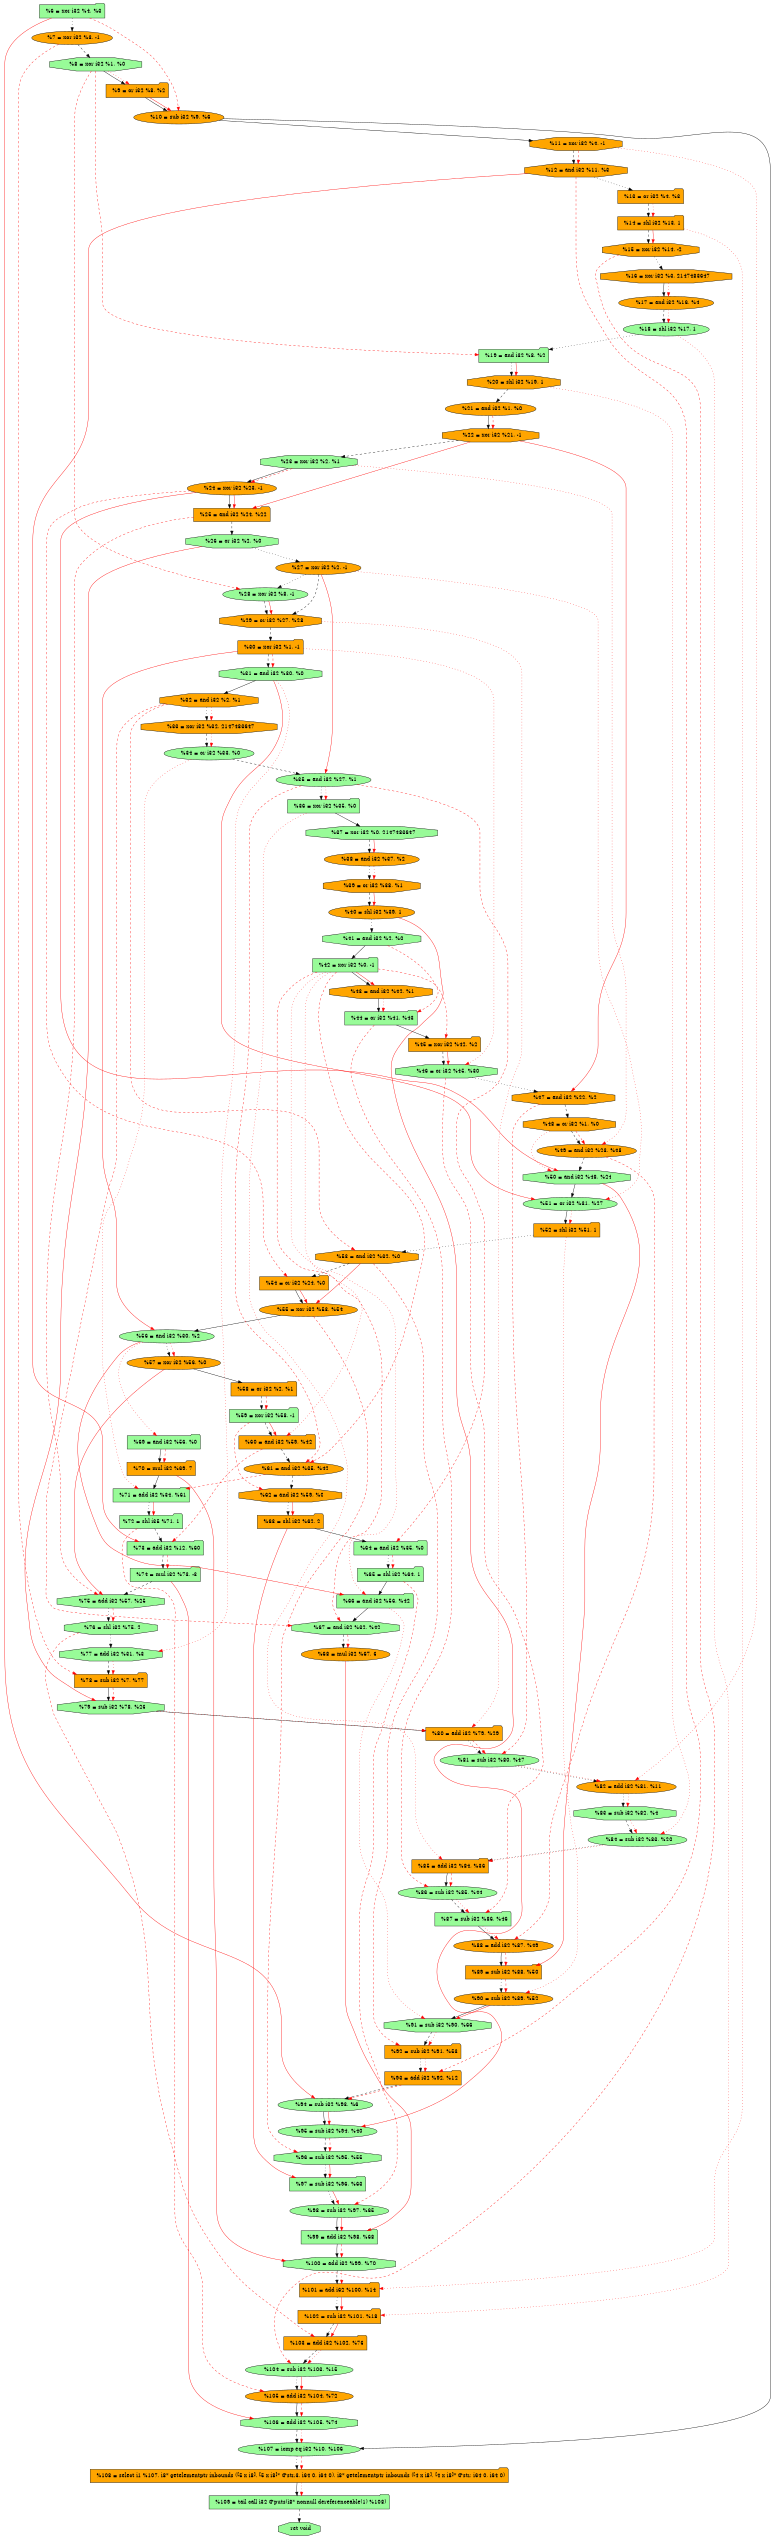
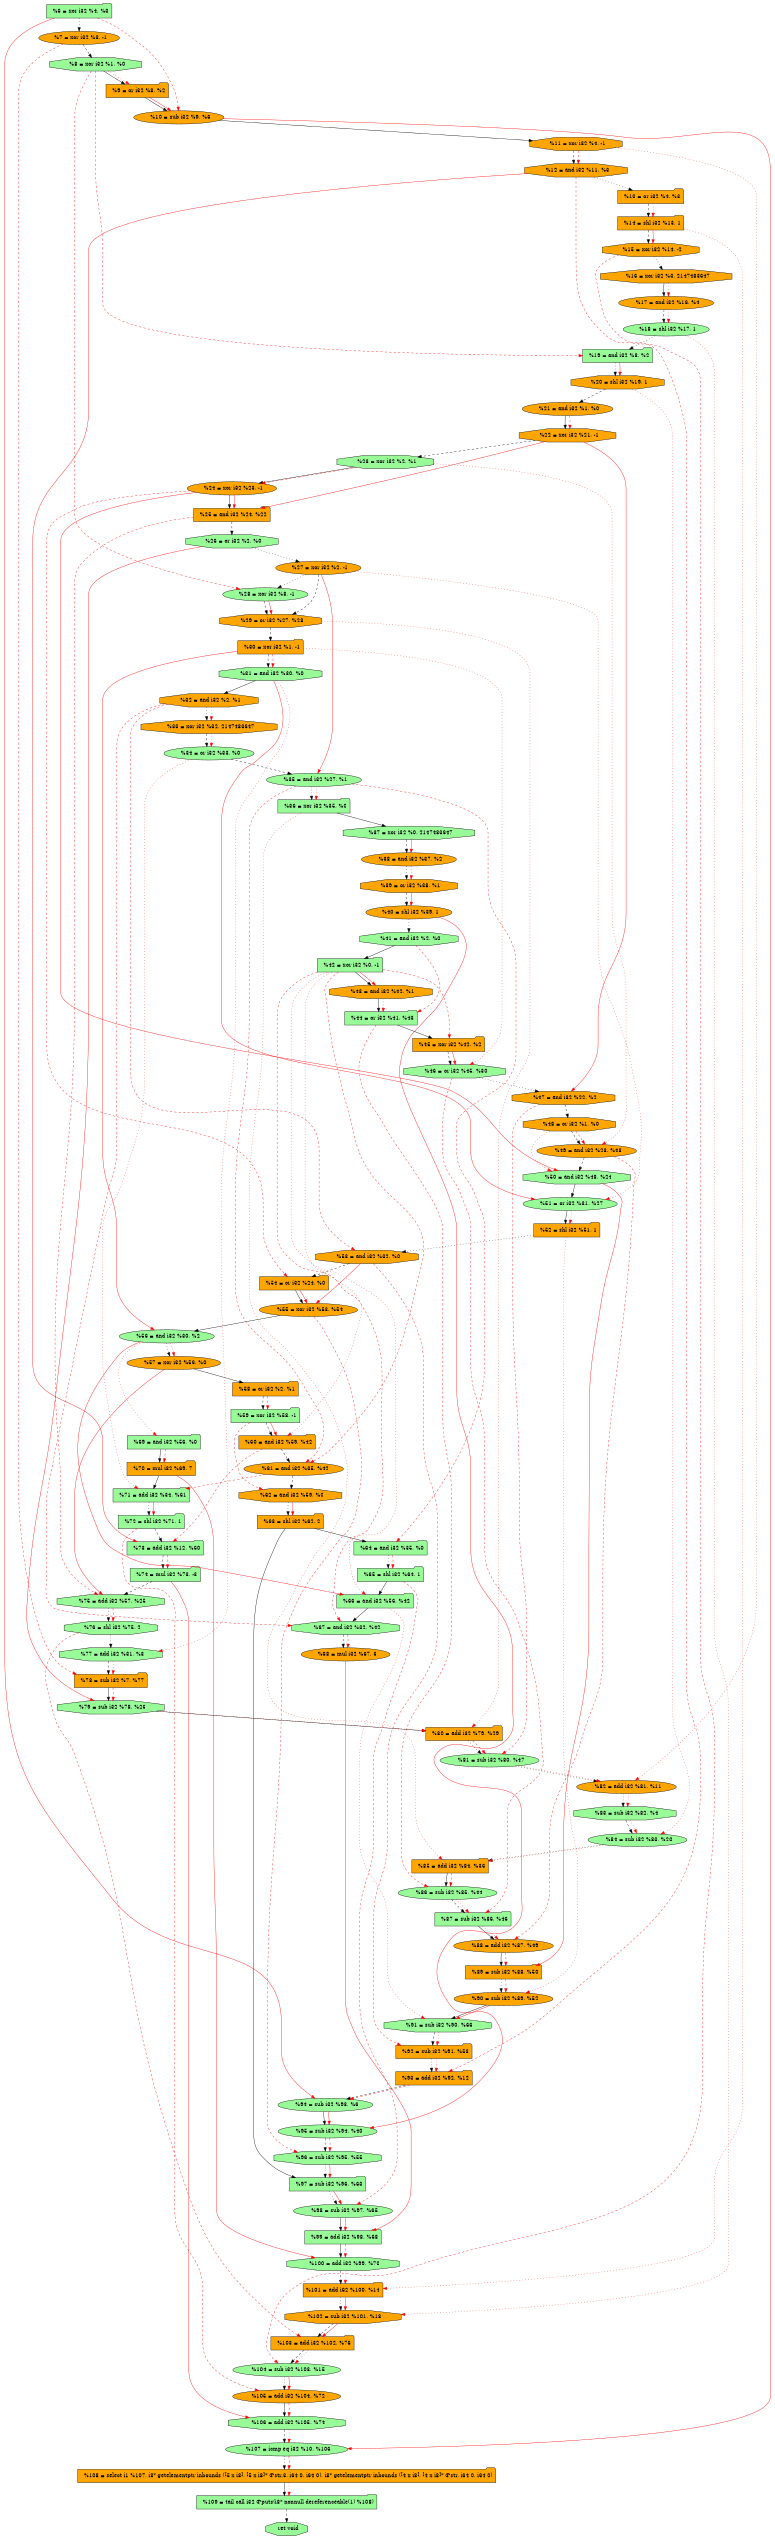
(770, 1206) -> (770, 1212)
(151, 1522) -> (151, 1522)
(254, 1859) -> (254, 1859)
(339, 2317) -> (343, 2317)
